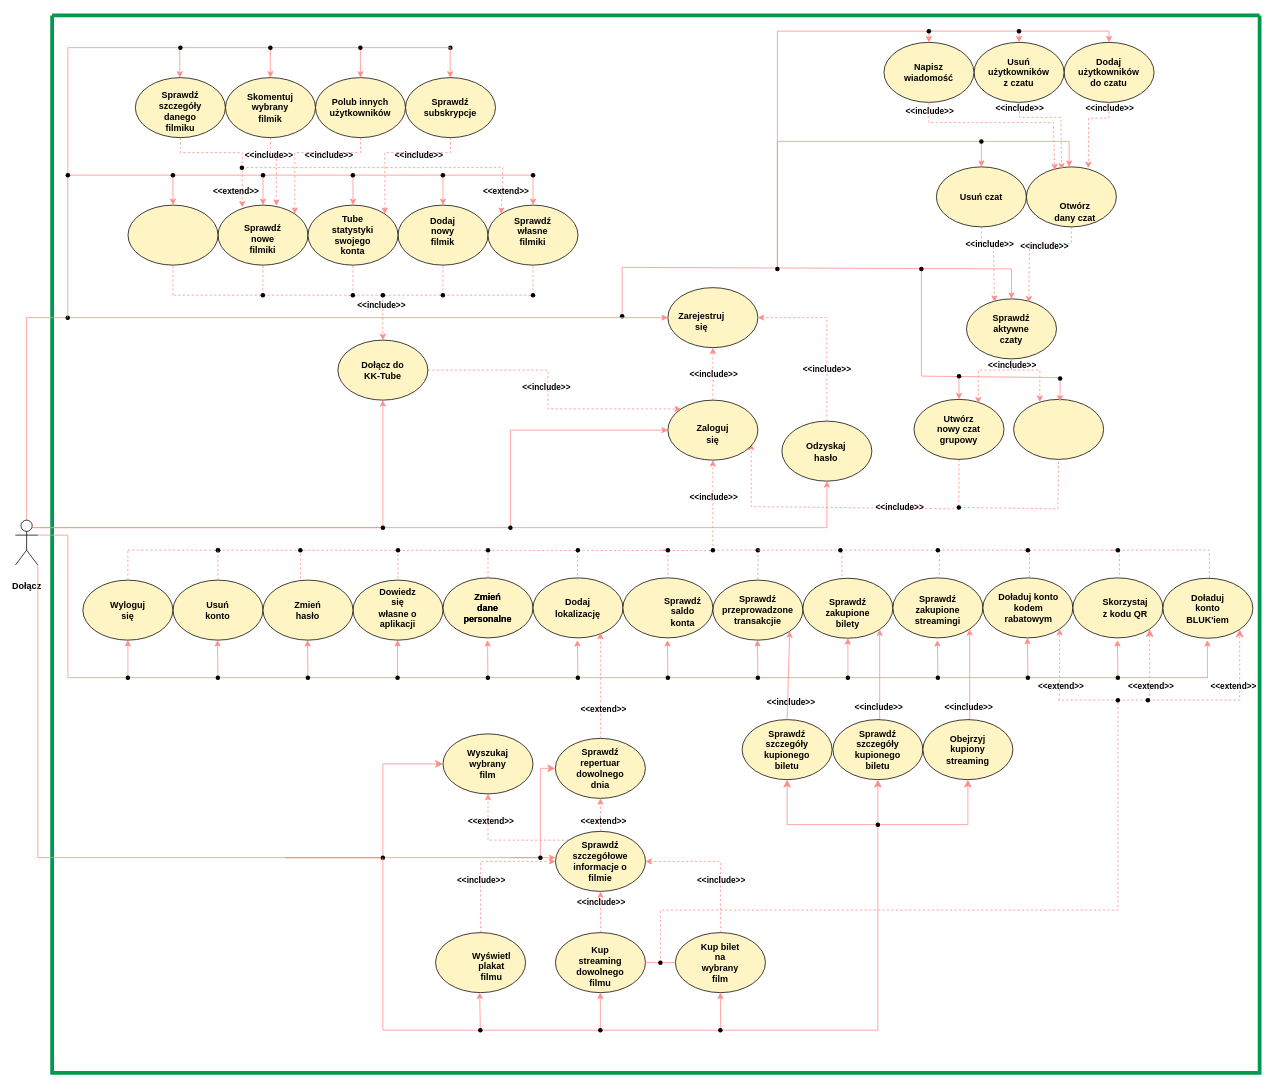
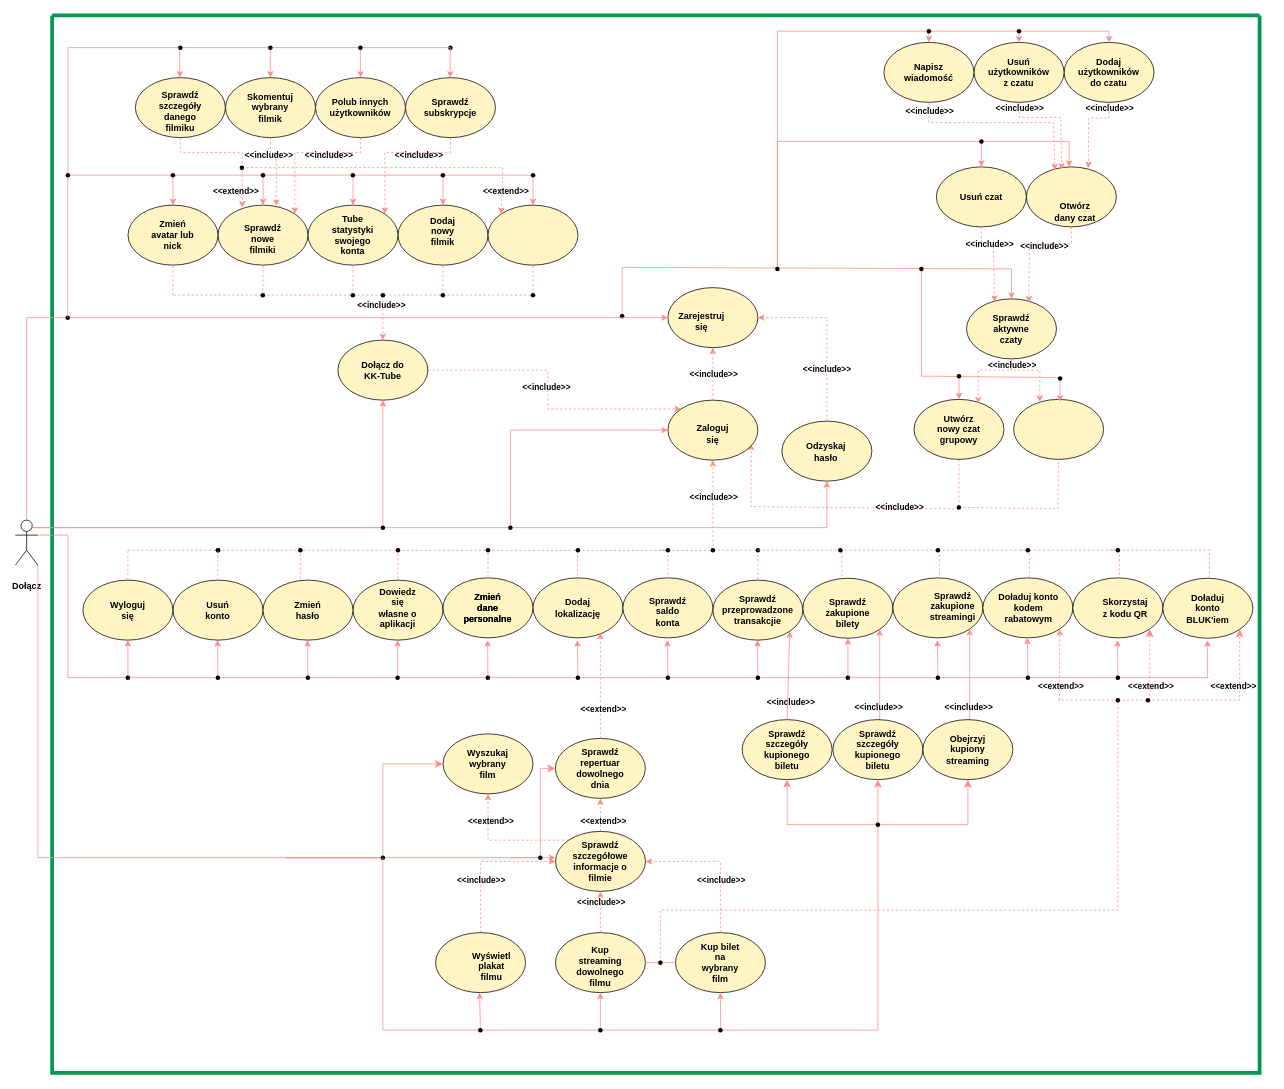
(533, 231) -> none
none -> (173, 235)
(938, 610) -> (953, 606)
(683, 612) -> (668, 612)
